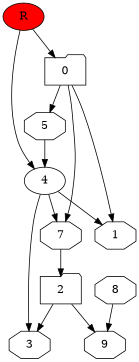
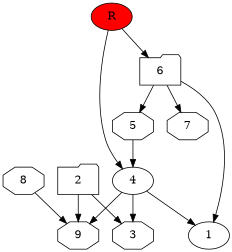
(65, 71) -> (160, 71)
(52, 204) -> (109, 205)
(115, 236) -> (209, 236)
(61, 259) -> none
